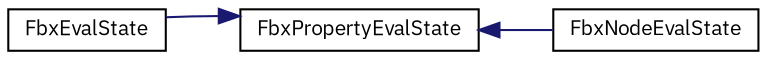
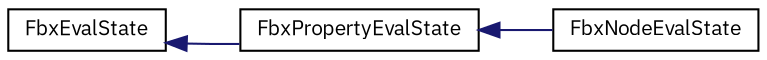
(192, 16) -> (213, 44)
